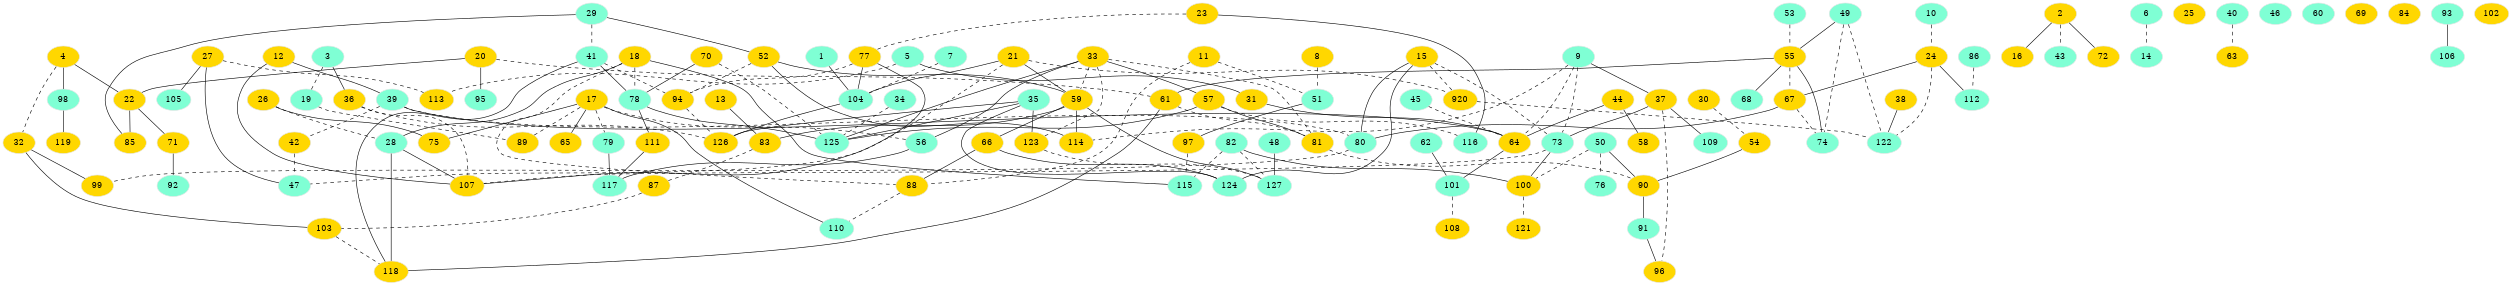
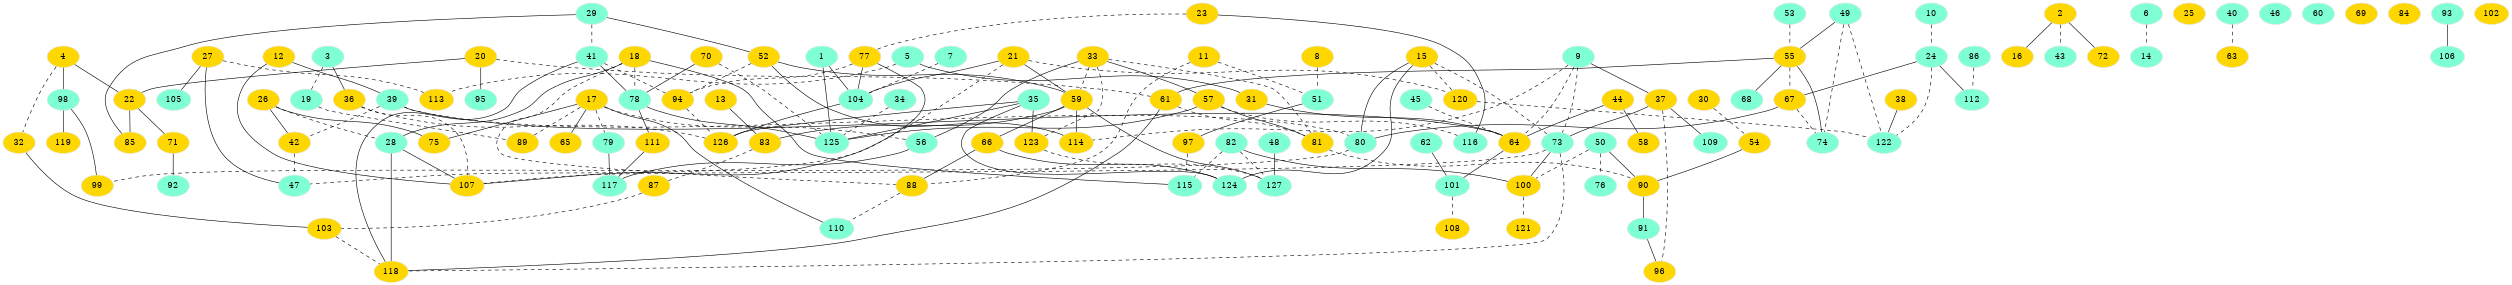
(1931, 57) -> (1931, 57)
(962, 97) -> (827, 100)
(1460, 100) -> (1460, 100)
none -> (279, 121)
(58, 164) -> (89, 140)
none -> (1023, 262)
